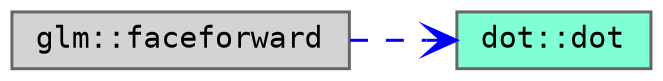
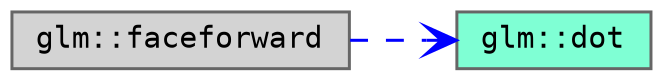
(554, 40) -> (554, 40)
